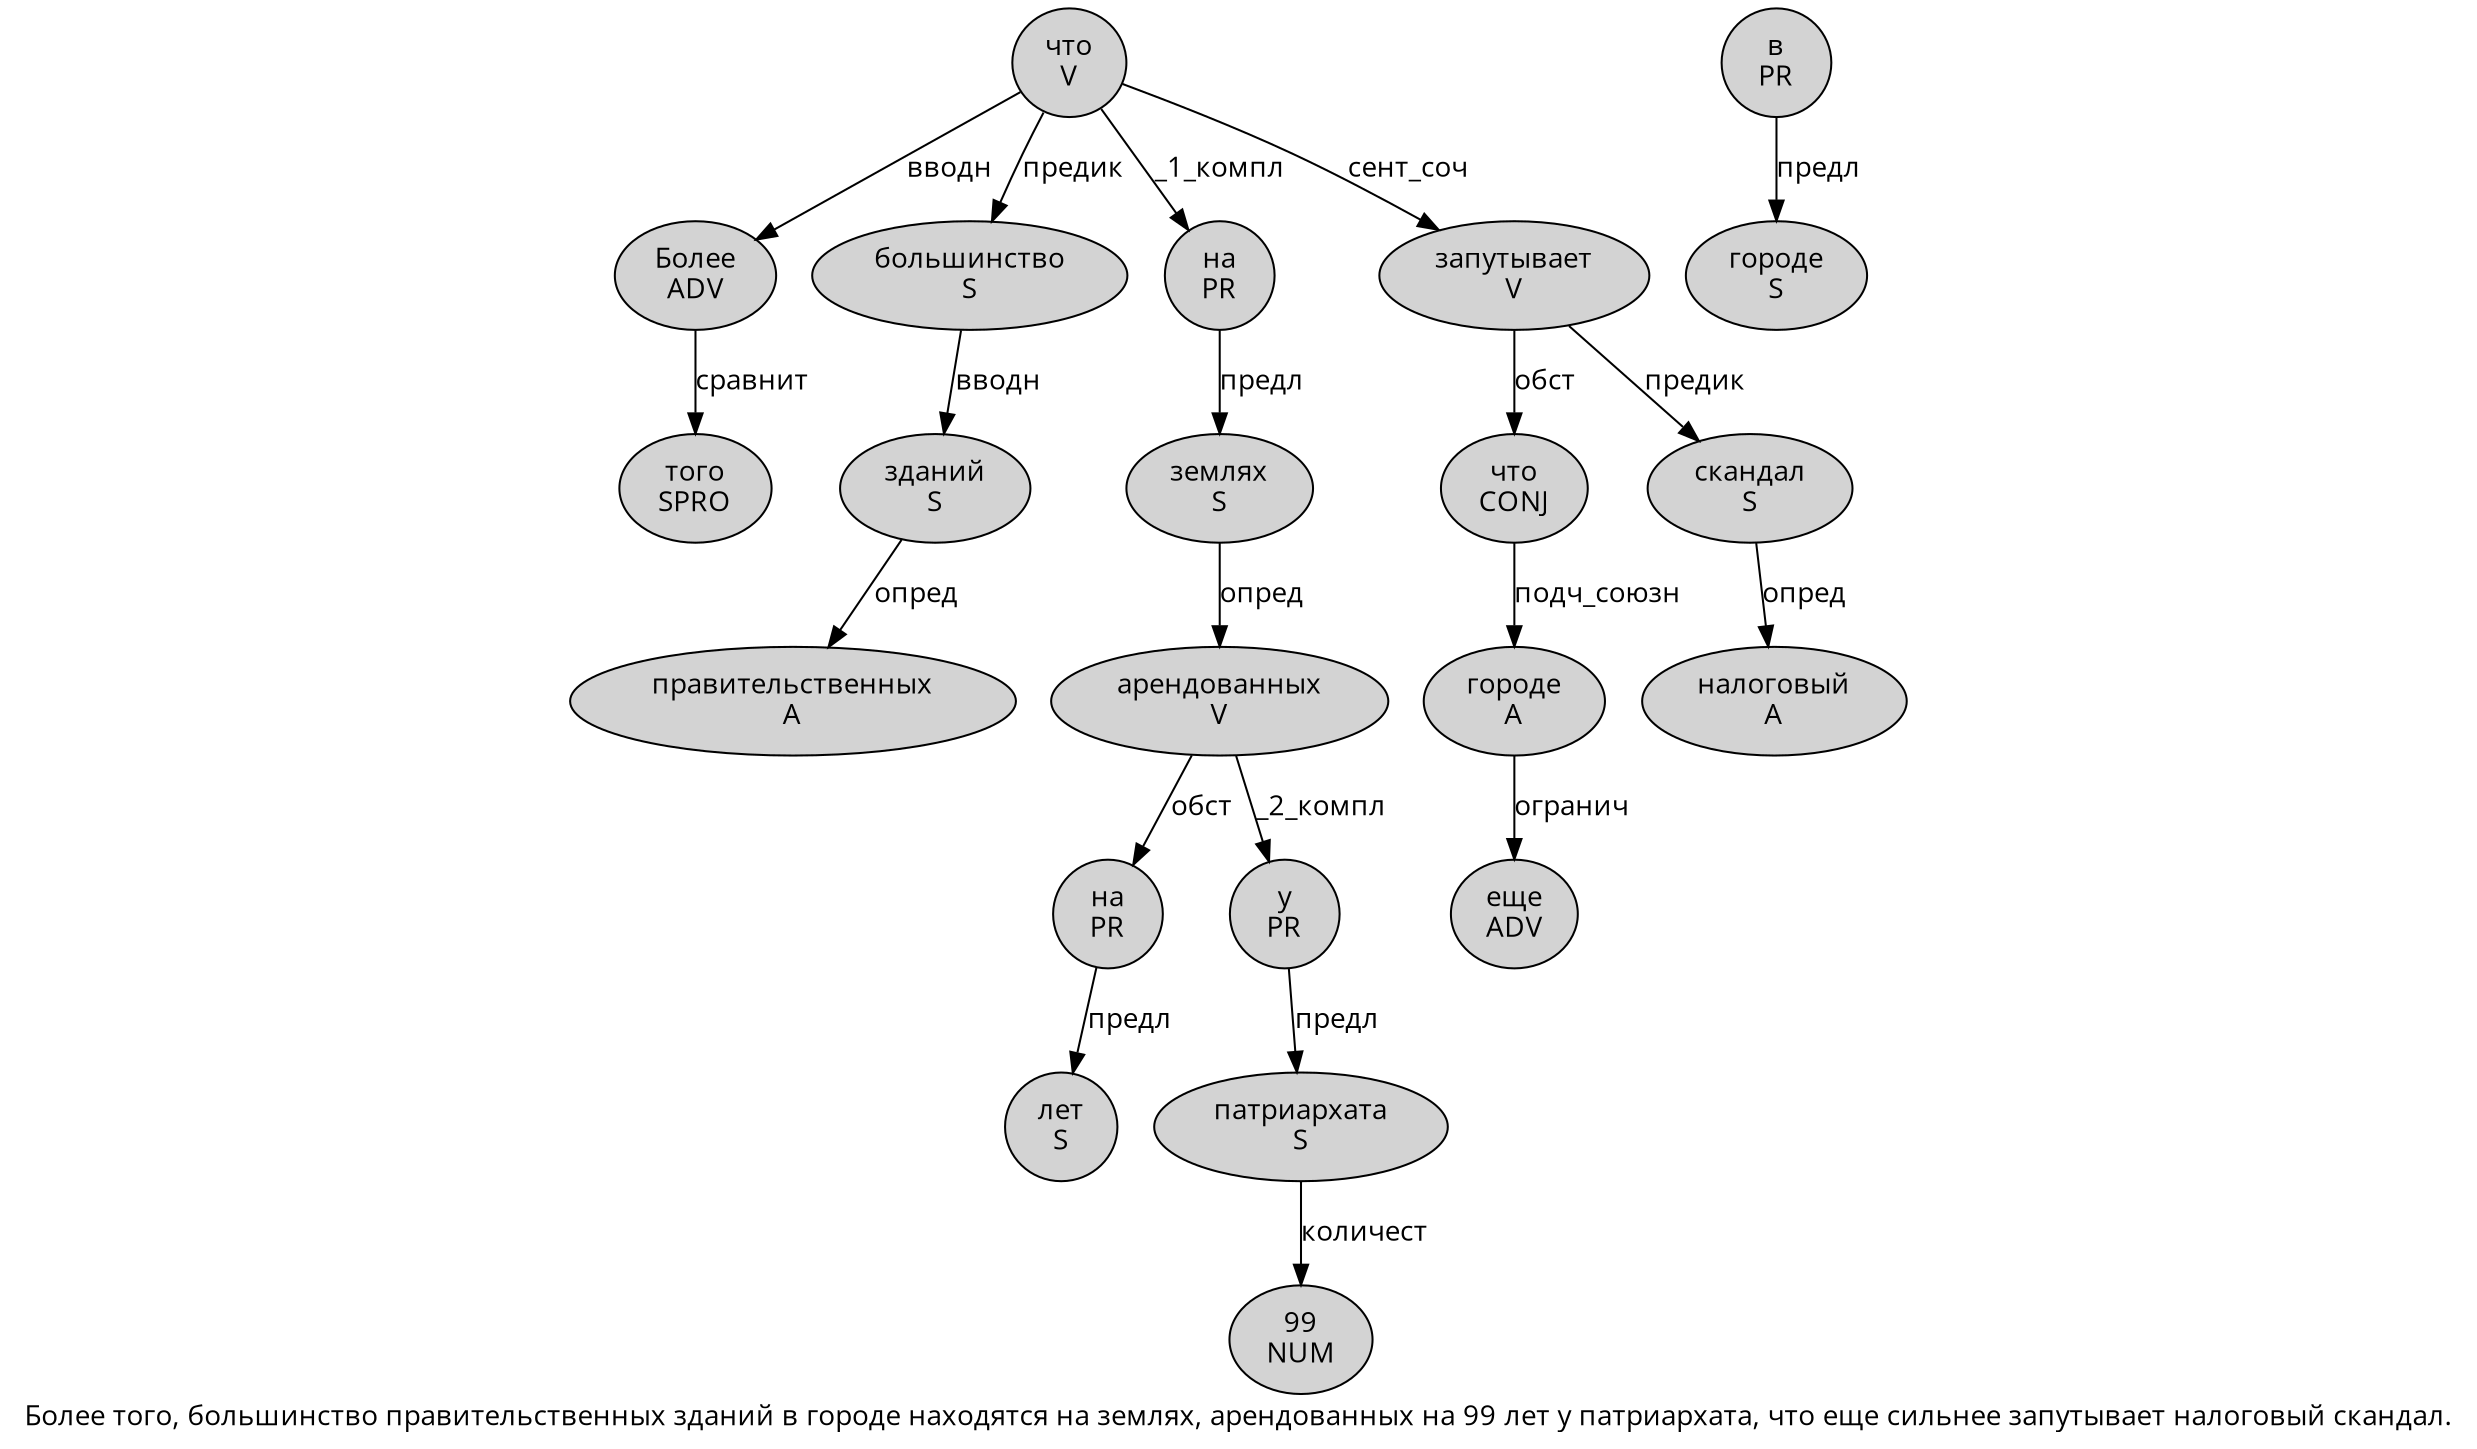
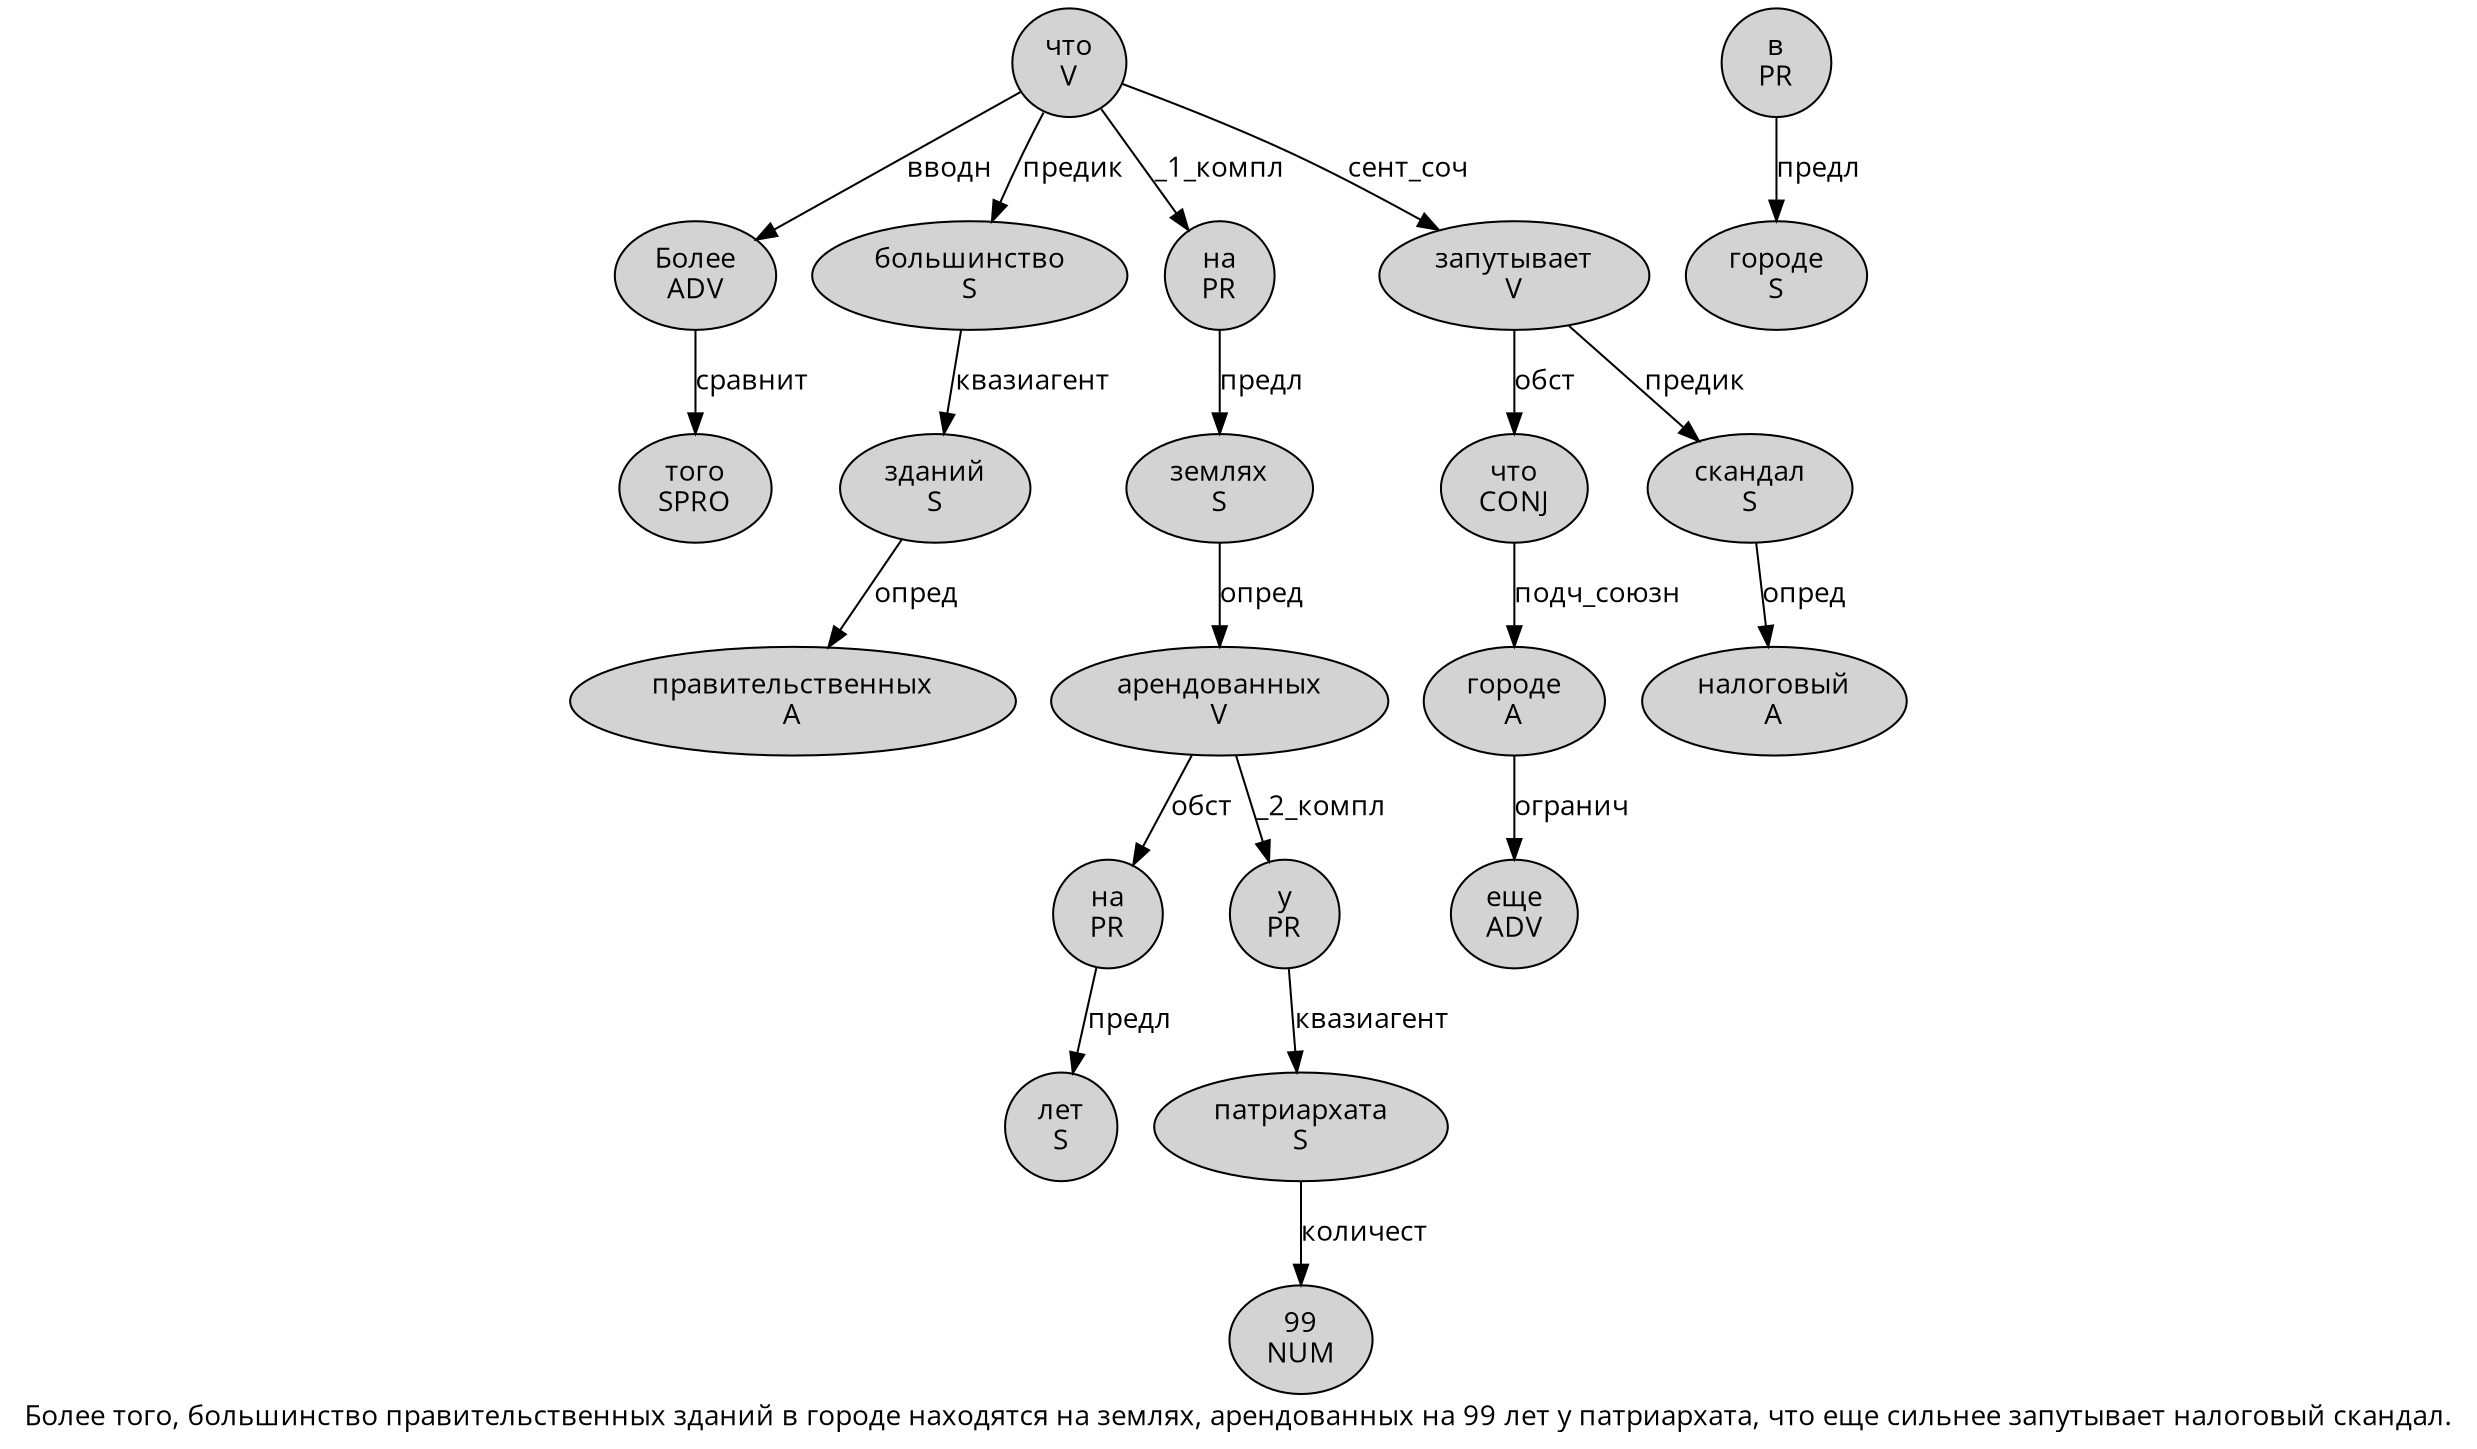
(999, 382) -> (1033, 382)
(1338, 1020) -> (1372, 1020)
